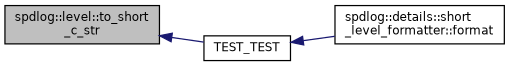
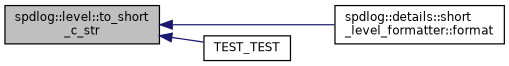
(319, 38) -> (254, 25)
